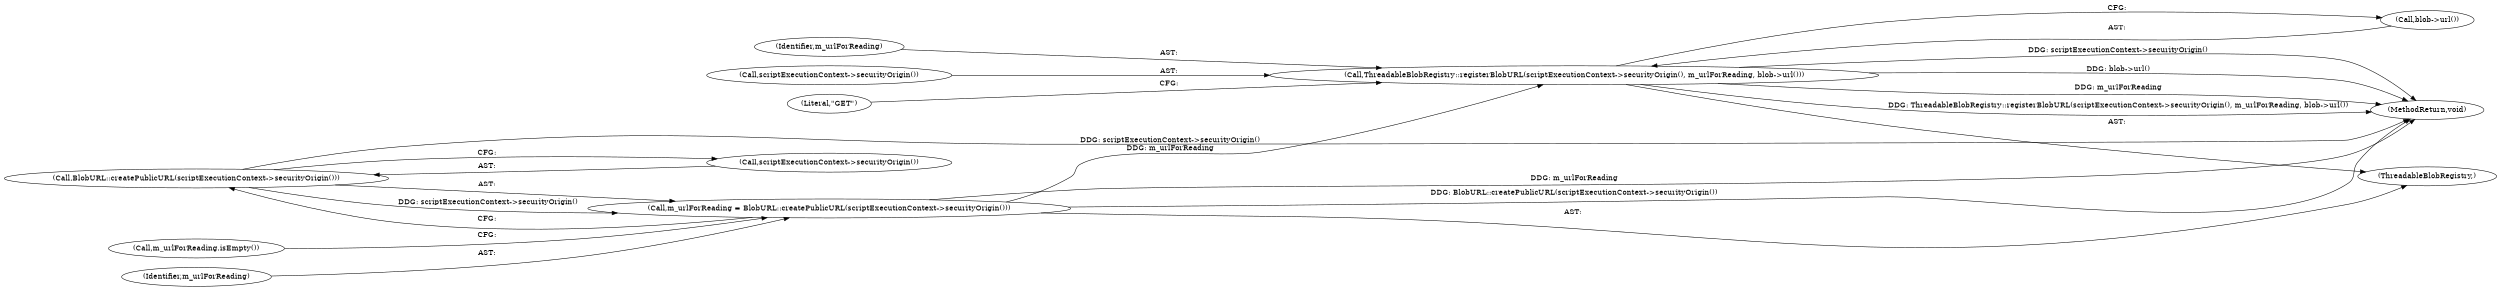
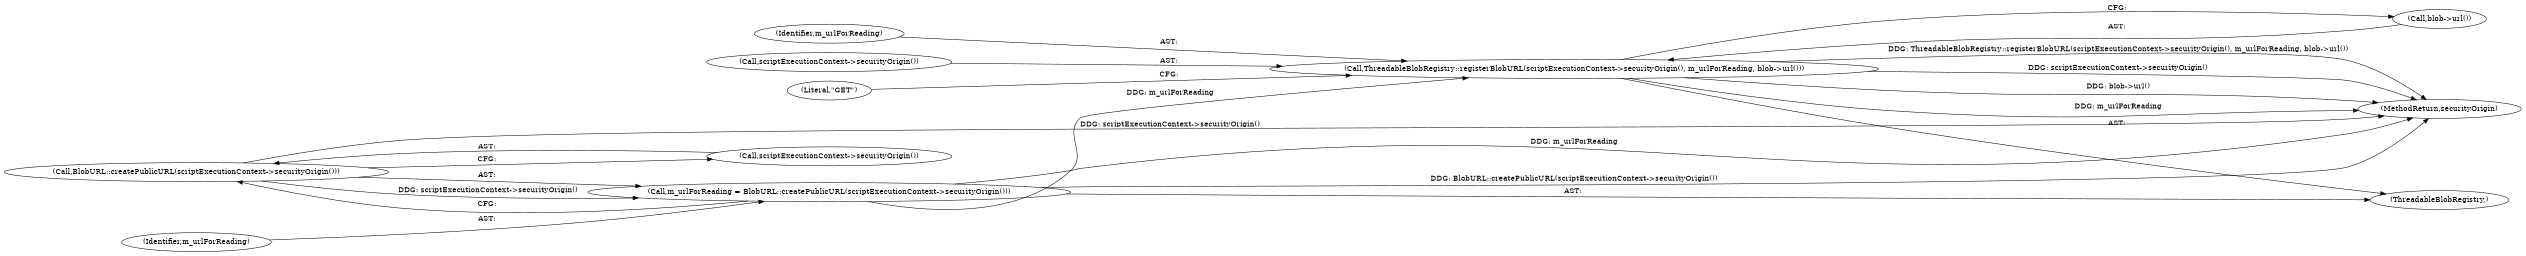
(2427, 110) -> (2440, 109)
(196, 248) -> none
